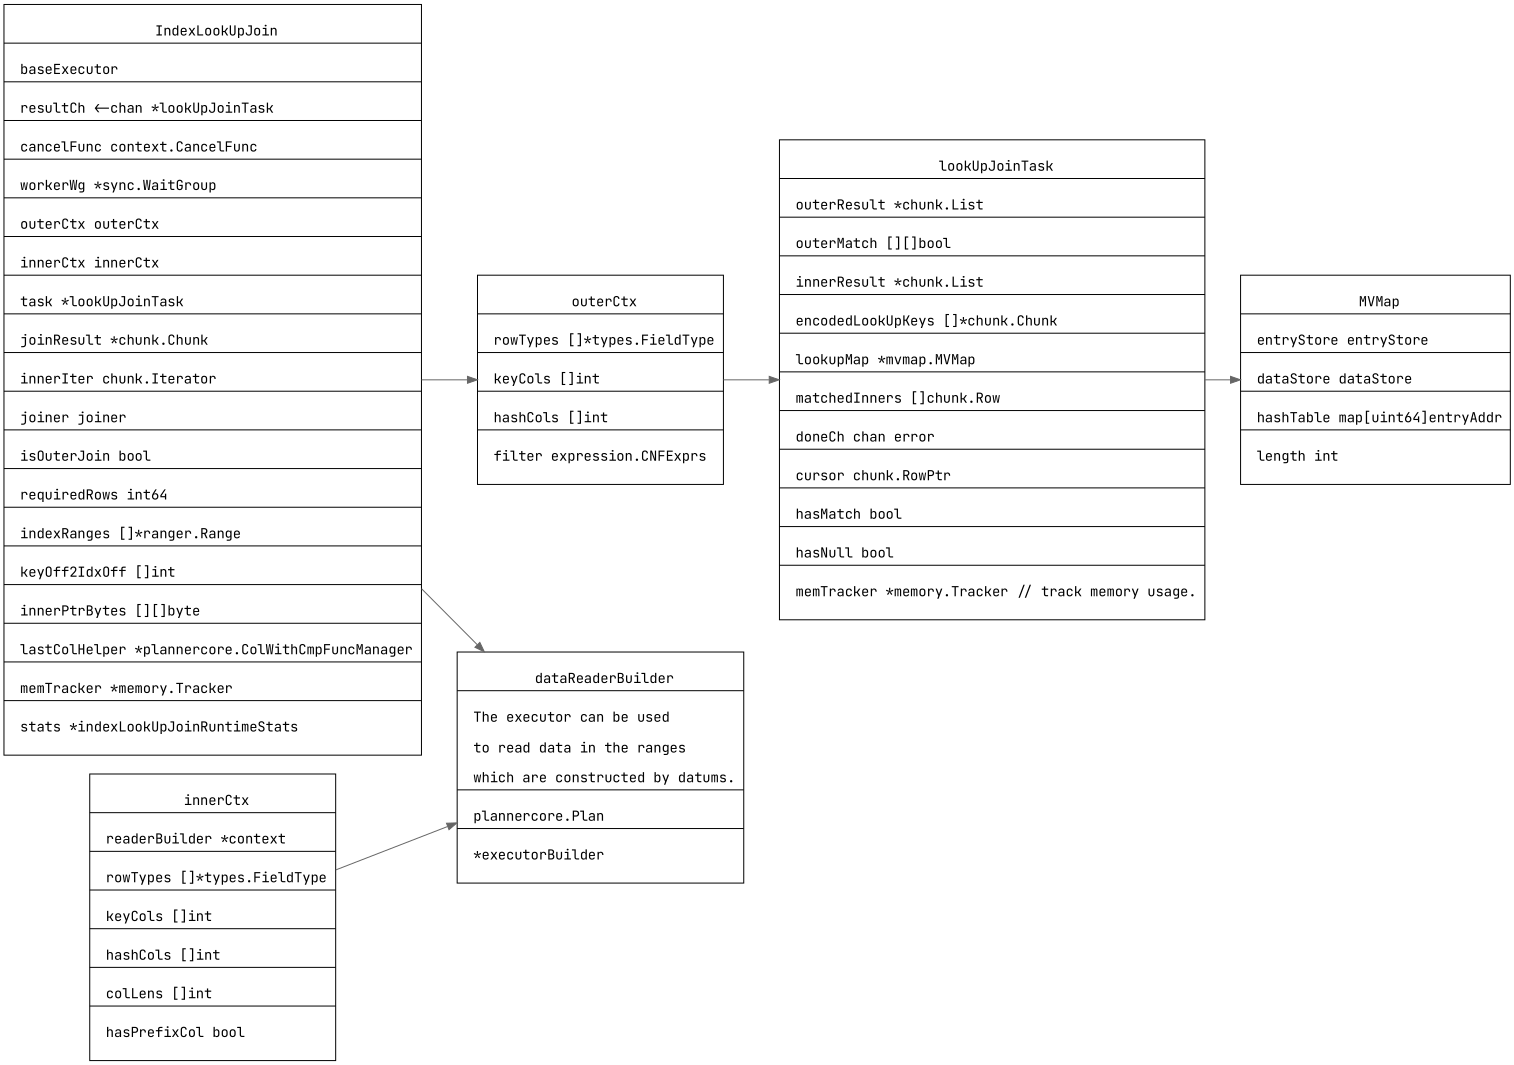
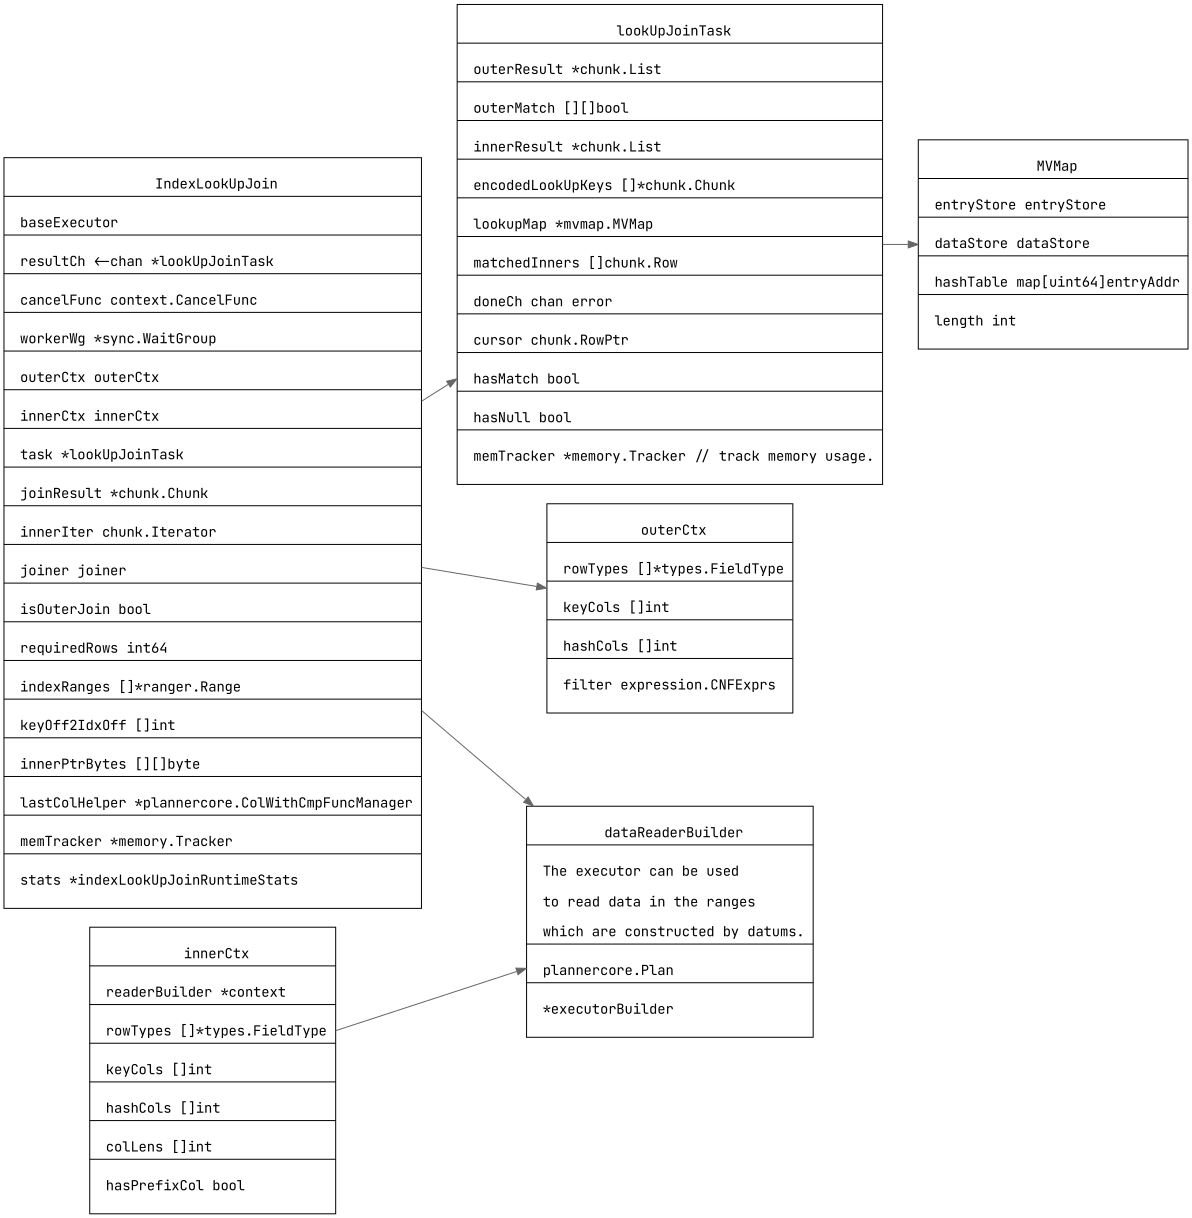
(746, 380) -> (435, 393)
